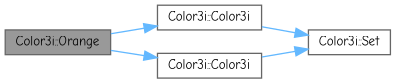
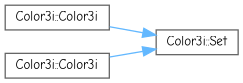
(58, 42) -> none
